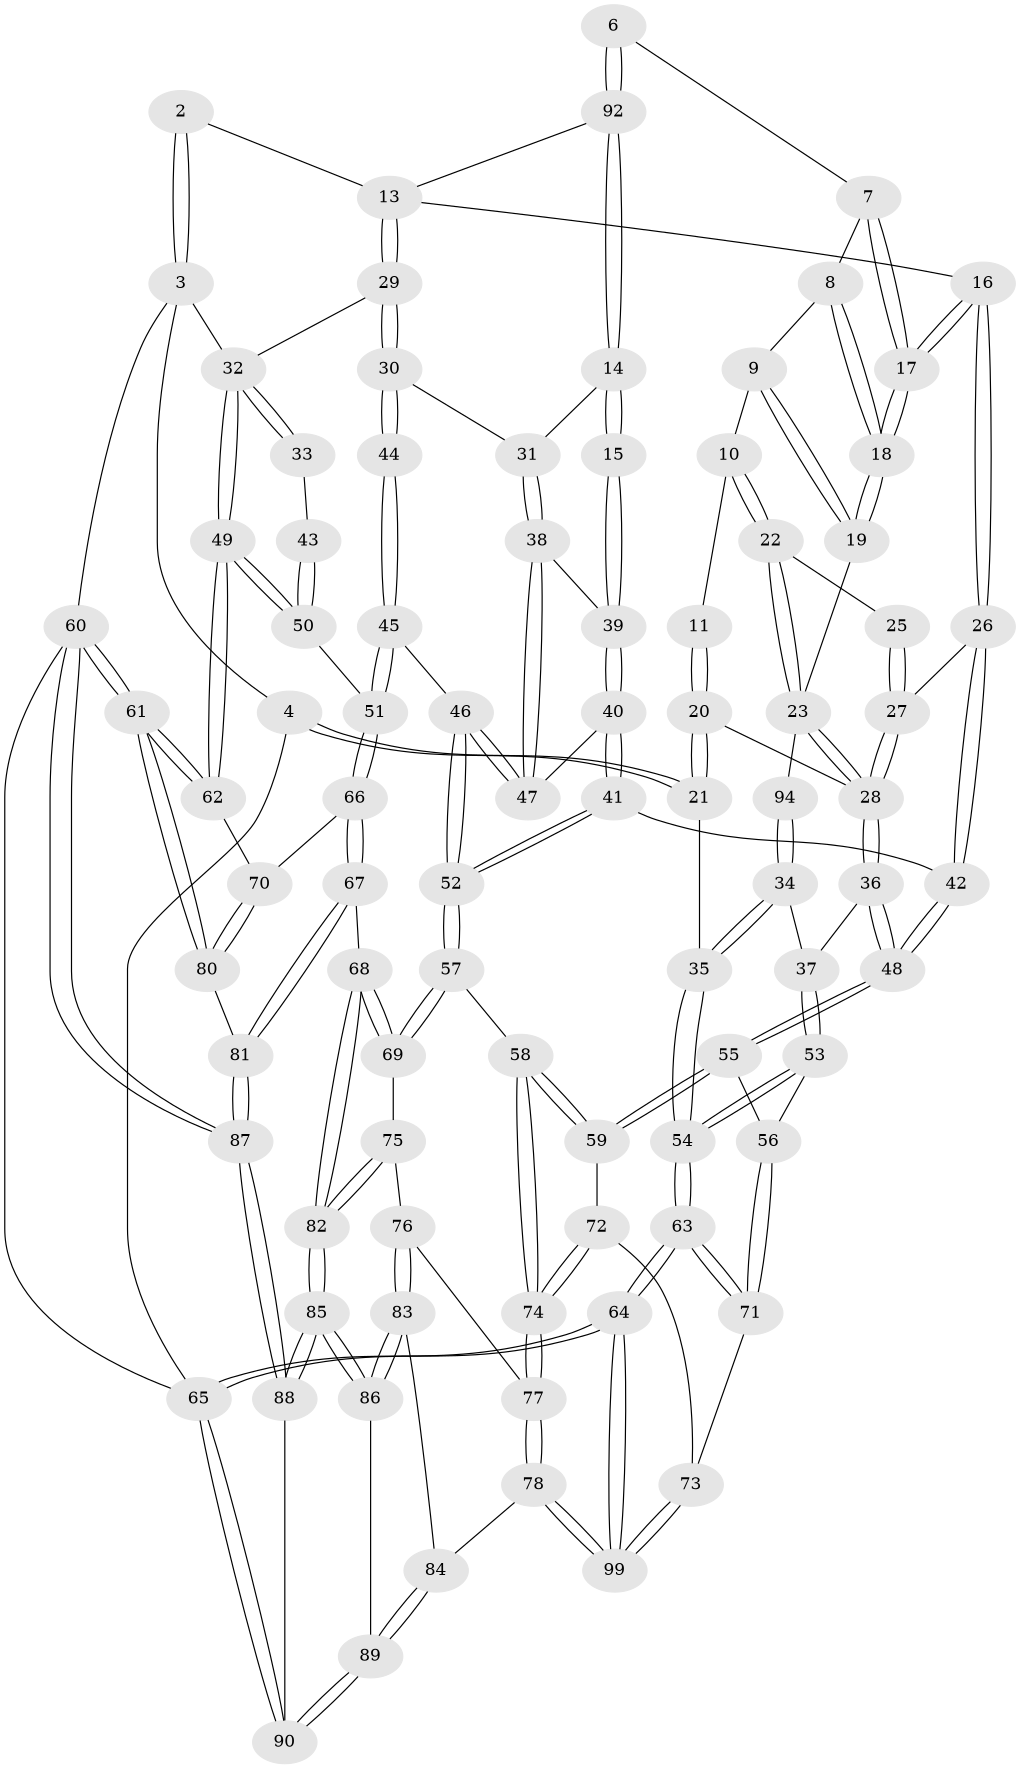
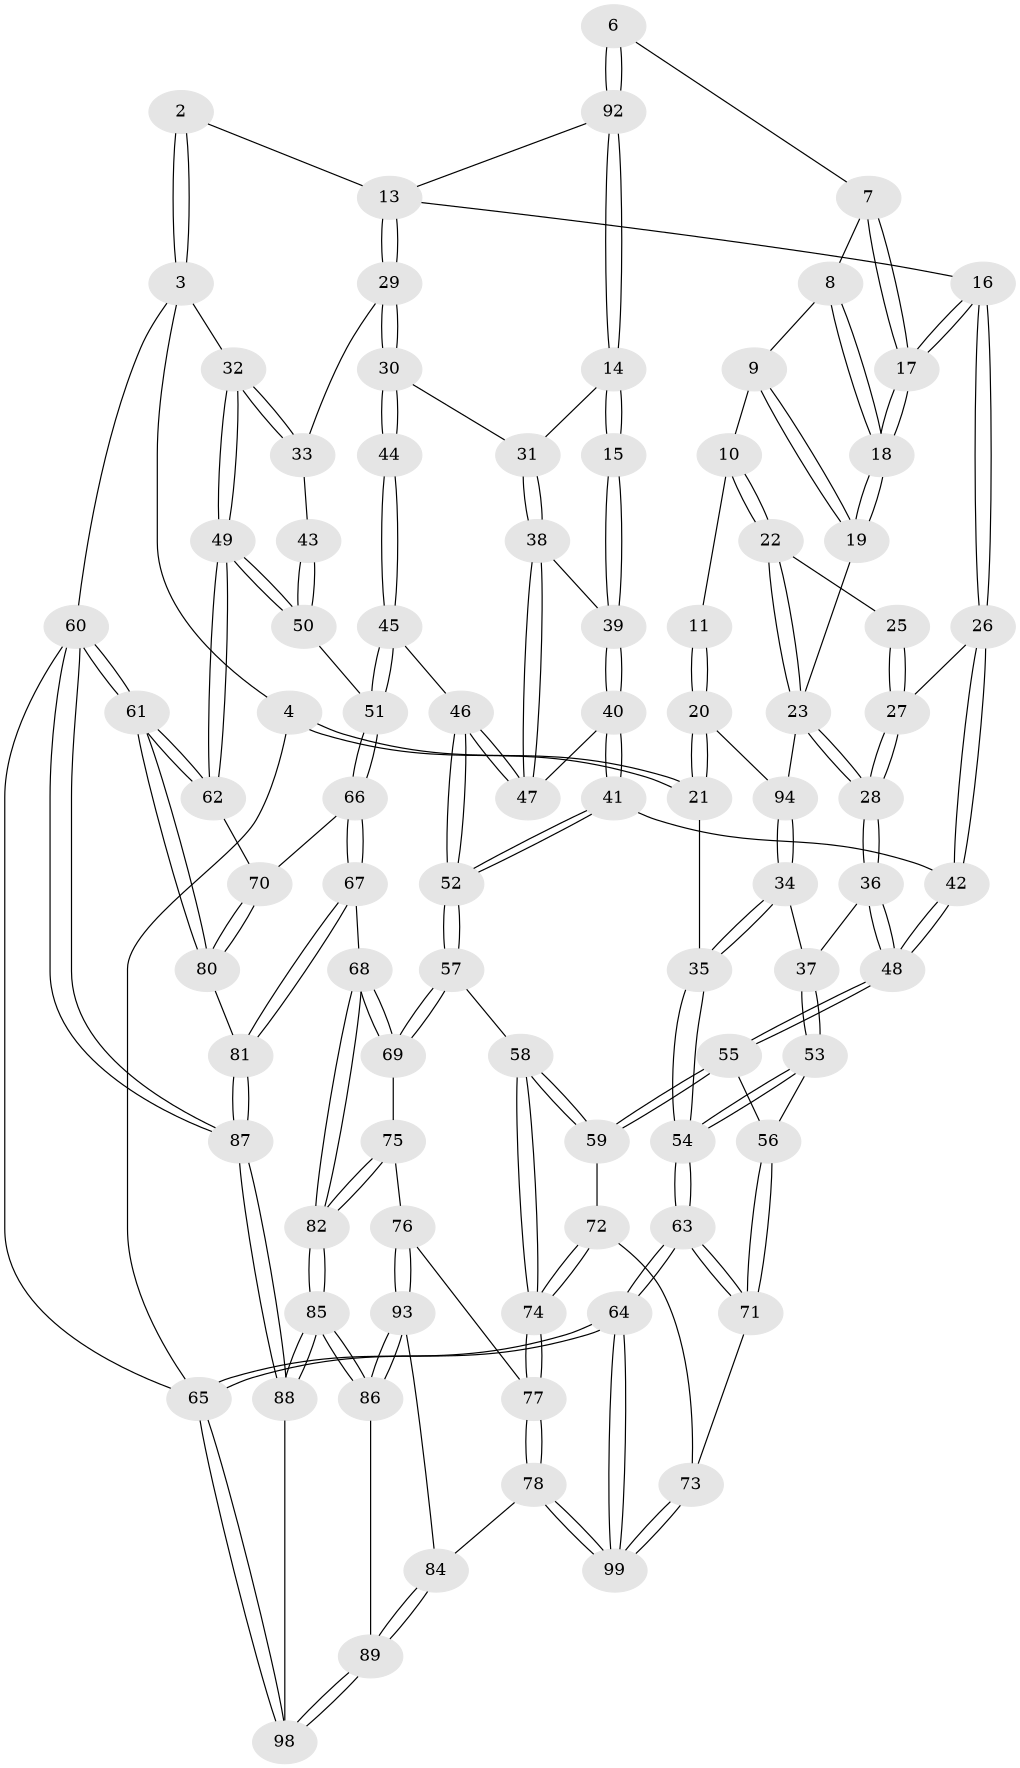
(312, 327) -> (338, 366)
(782, 754) -> (742, 755)
(403, 1313) -> (403, 1313)
(285, 1742) -> (285, 1742)
